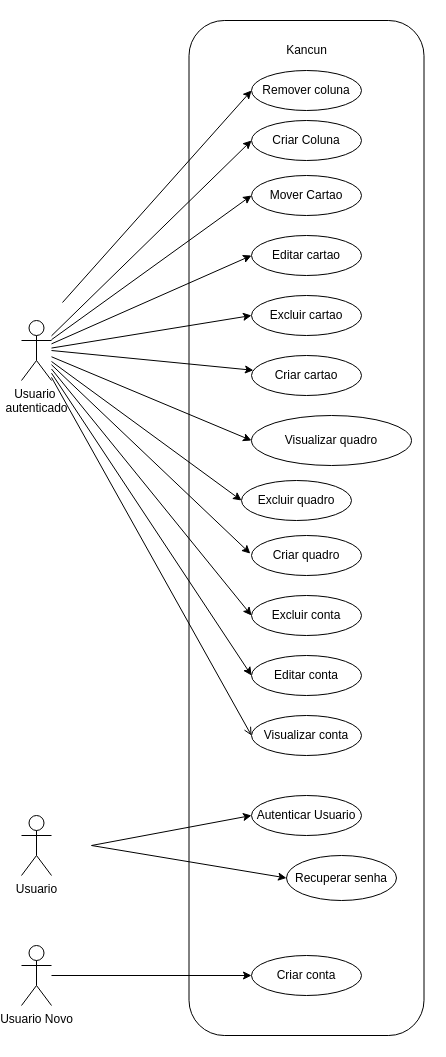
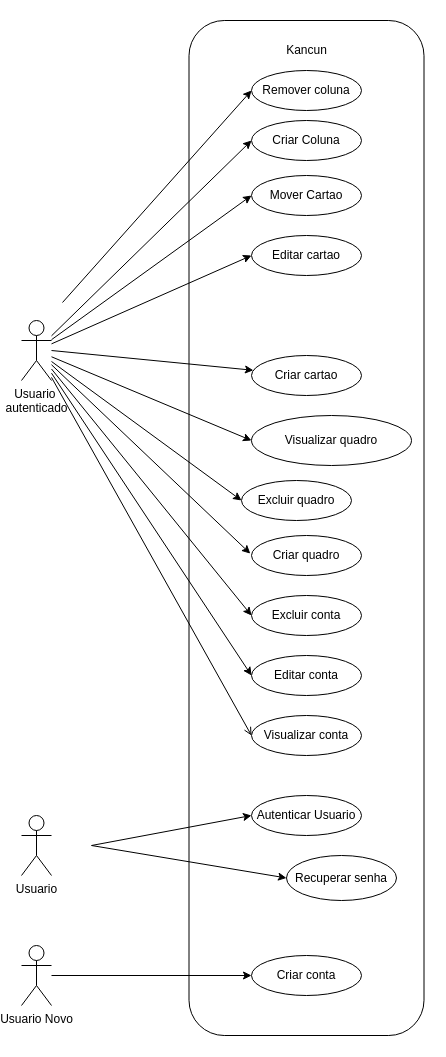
(307, 316) -> none
(148, 332) -> none
